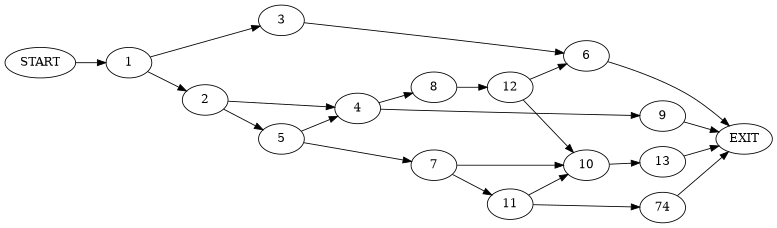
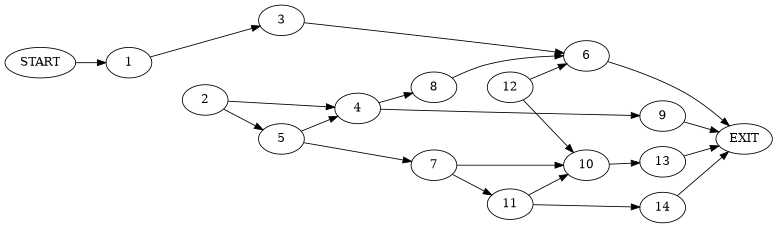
(163, 79) -> none
(468, 87) -> (502, 61)
(663, 208) -> (663, 208)
